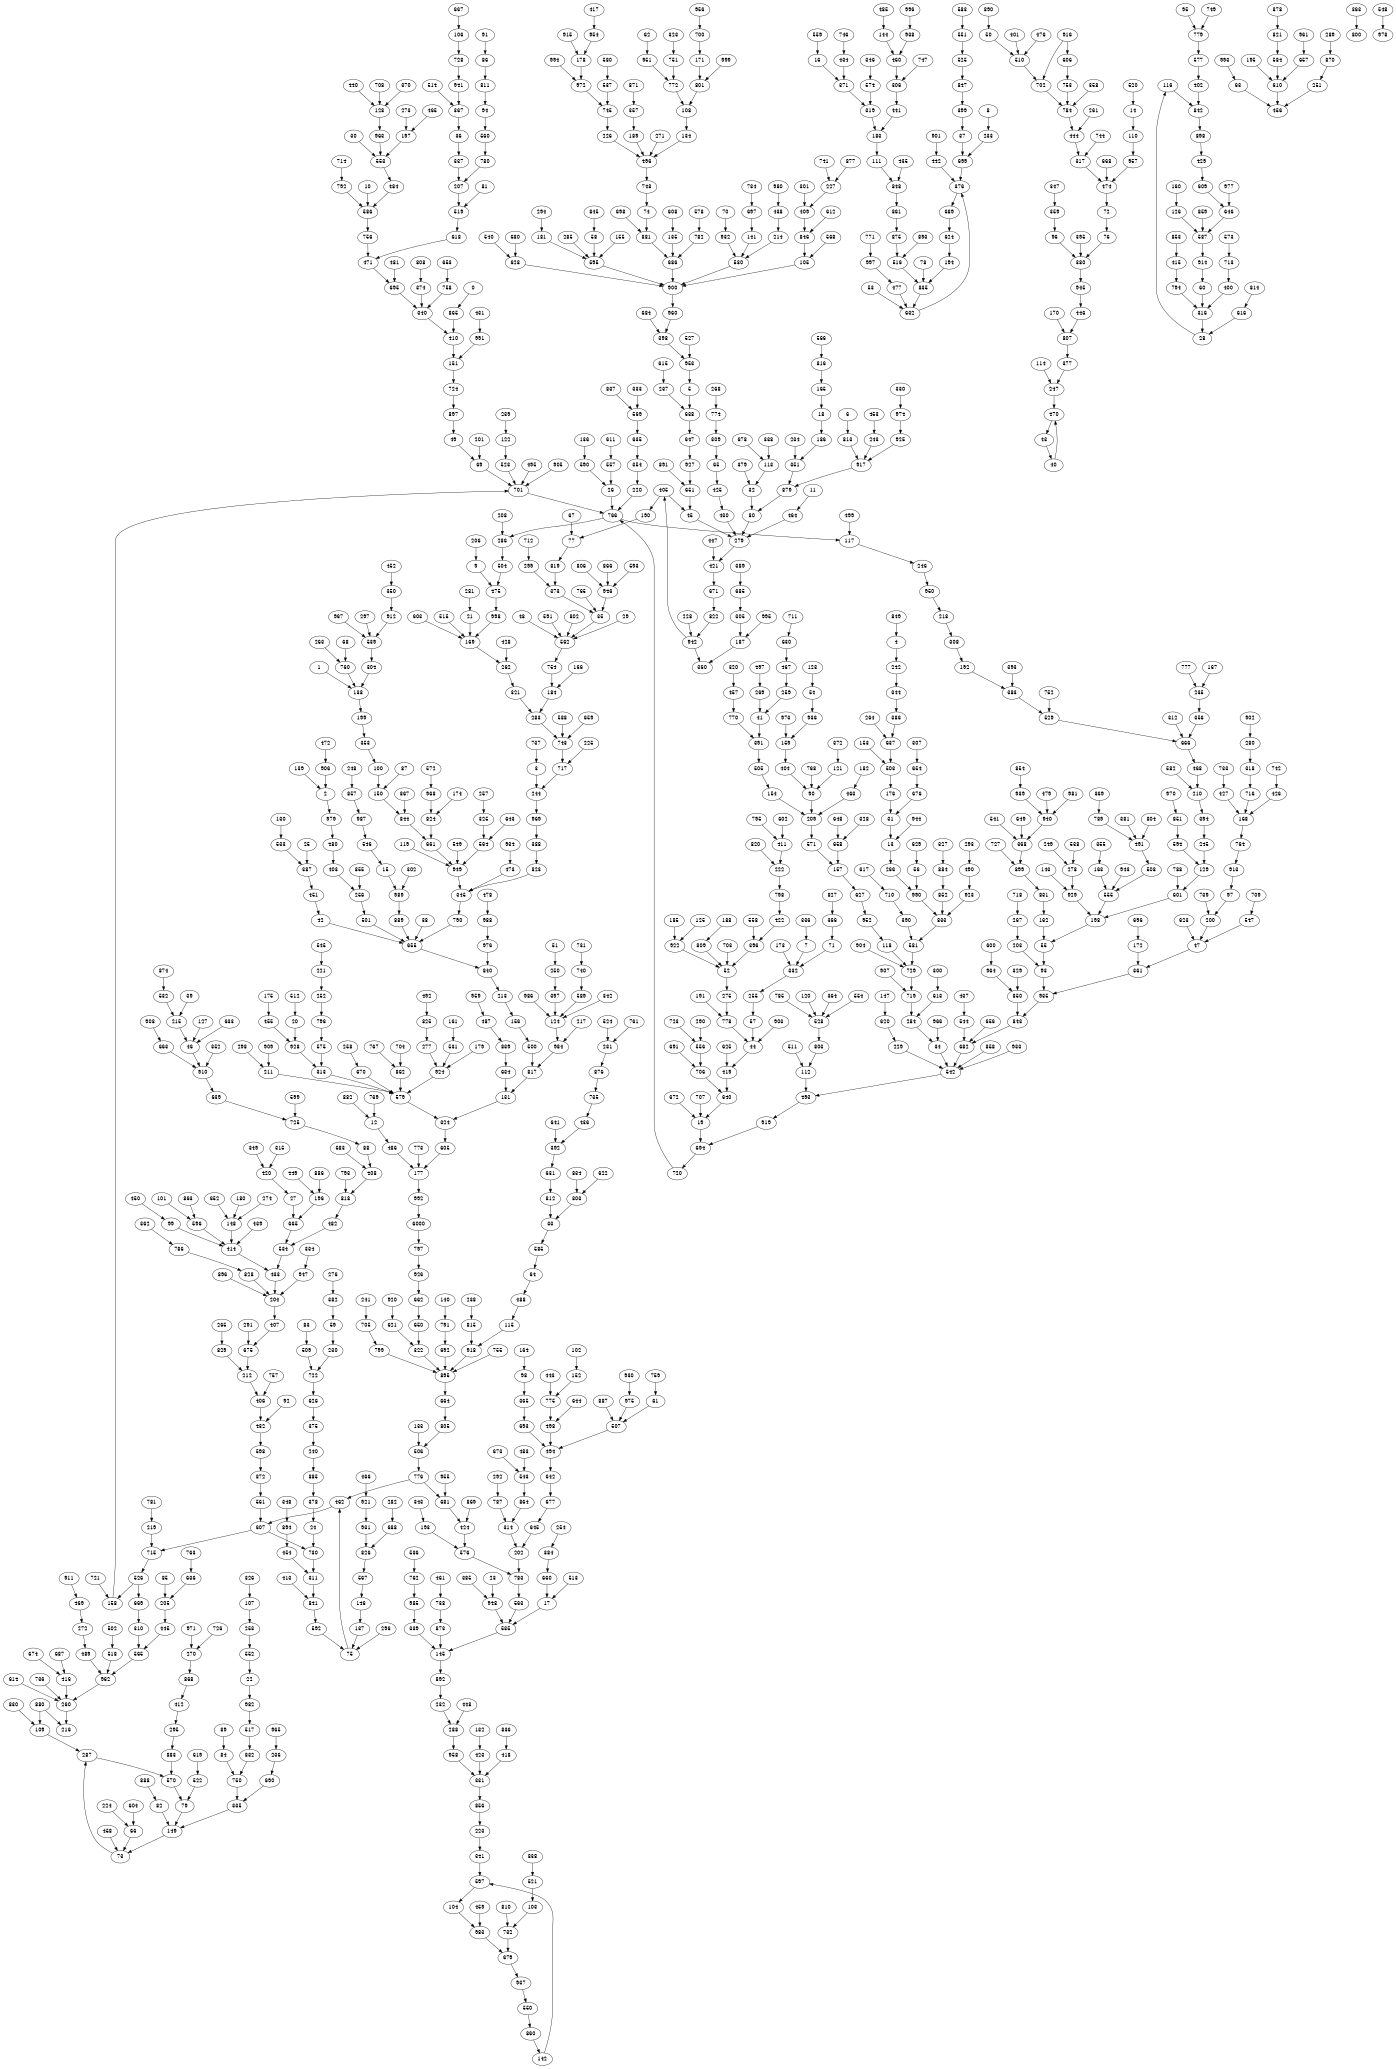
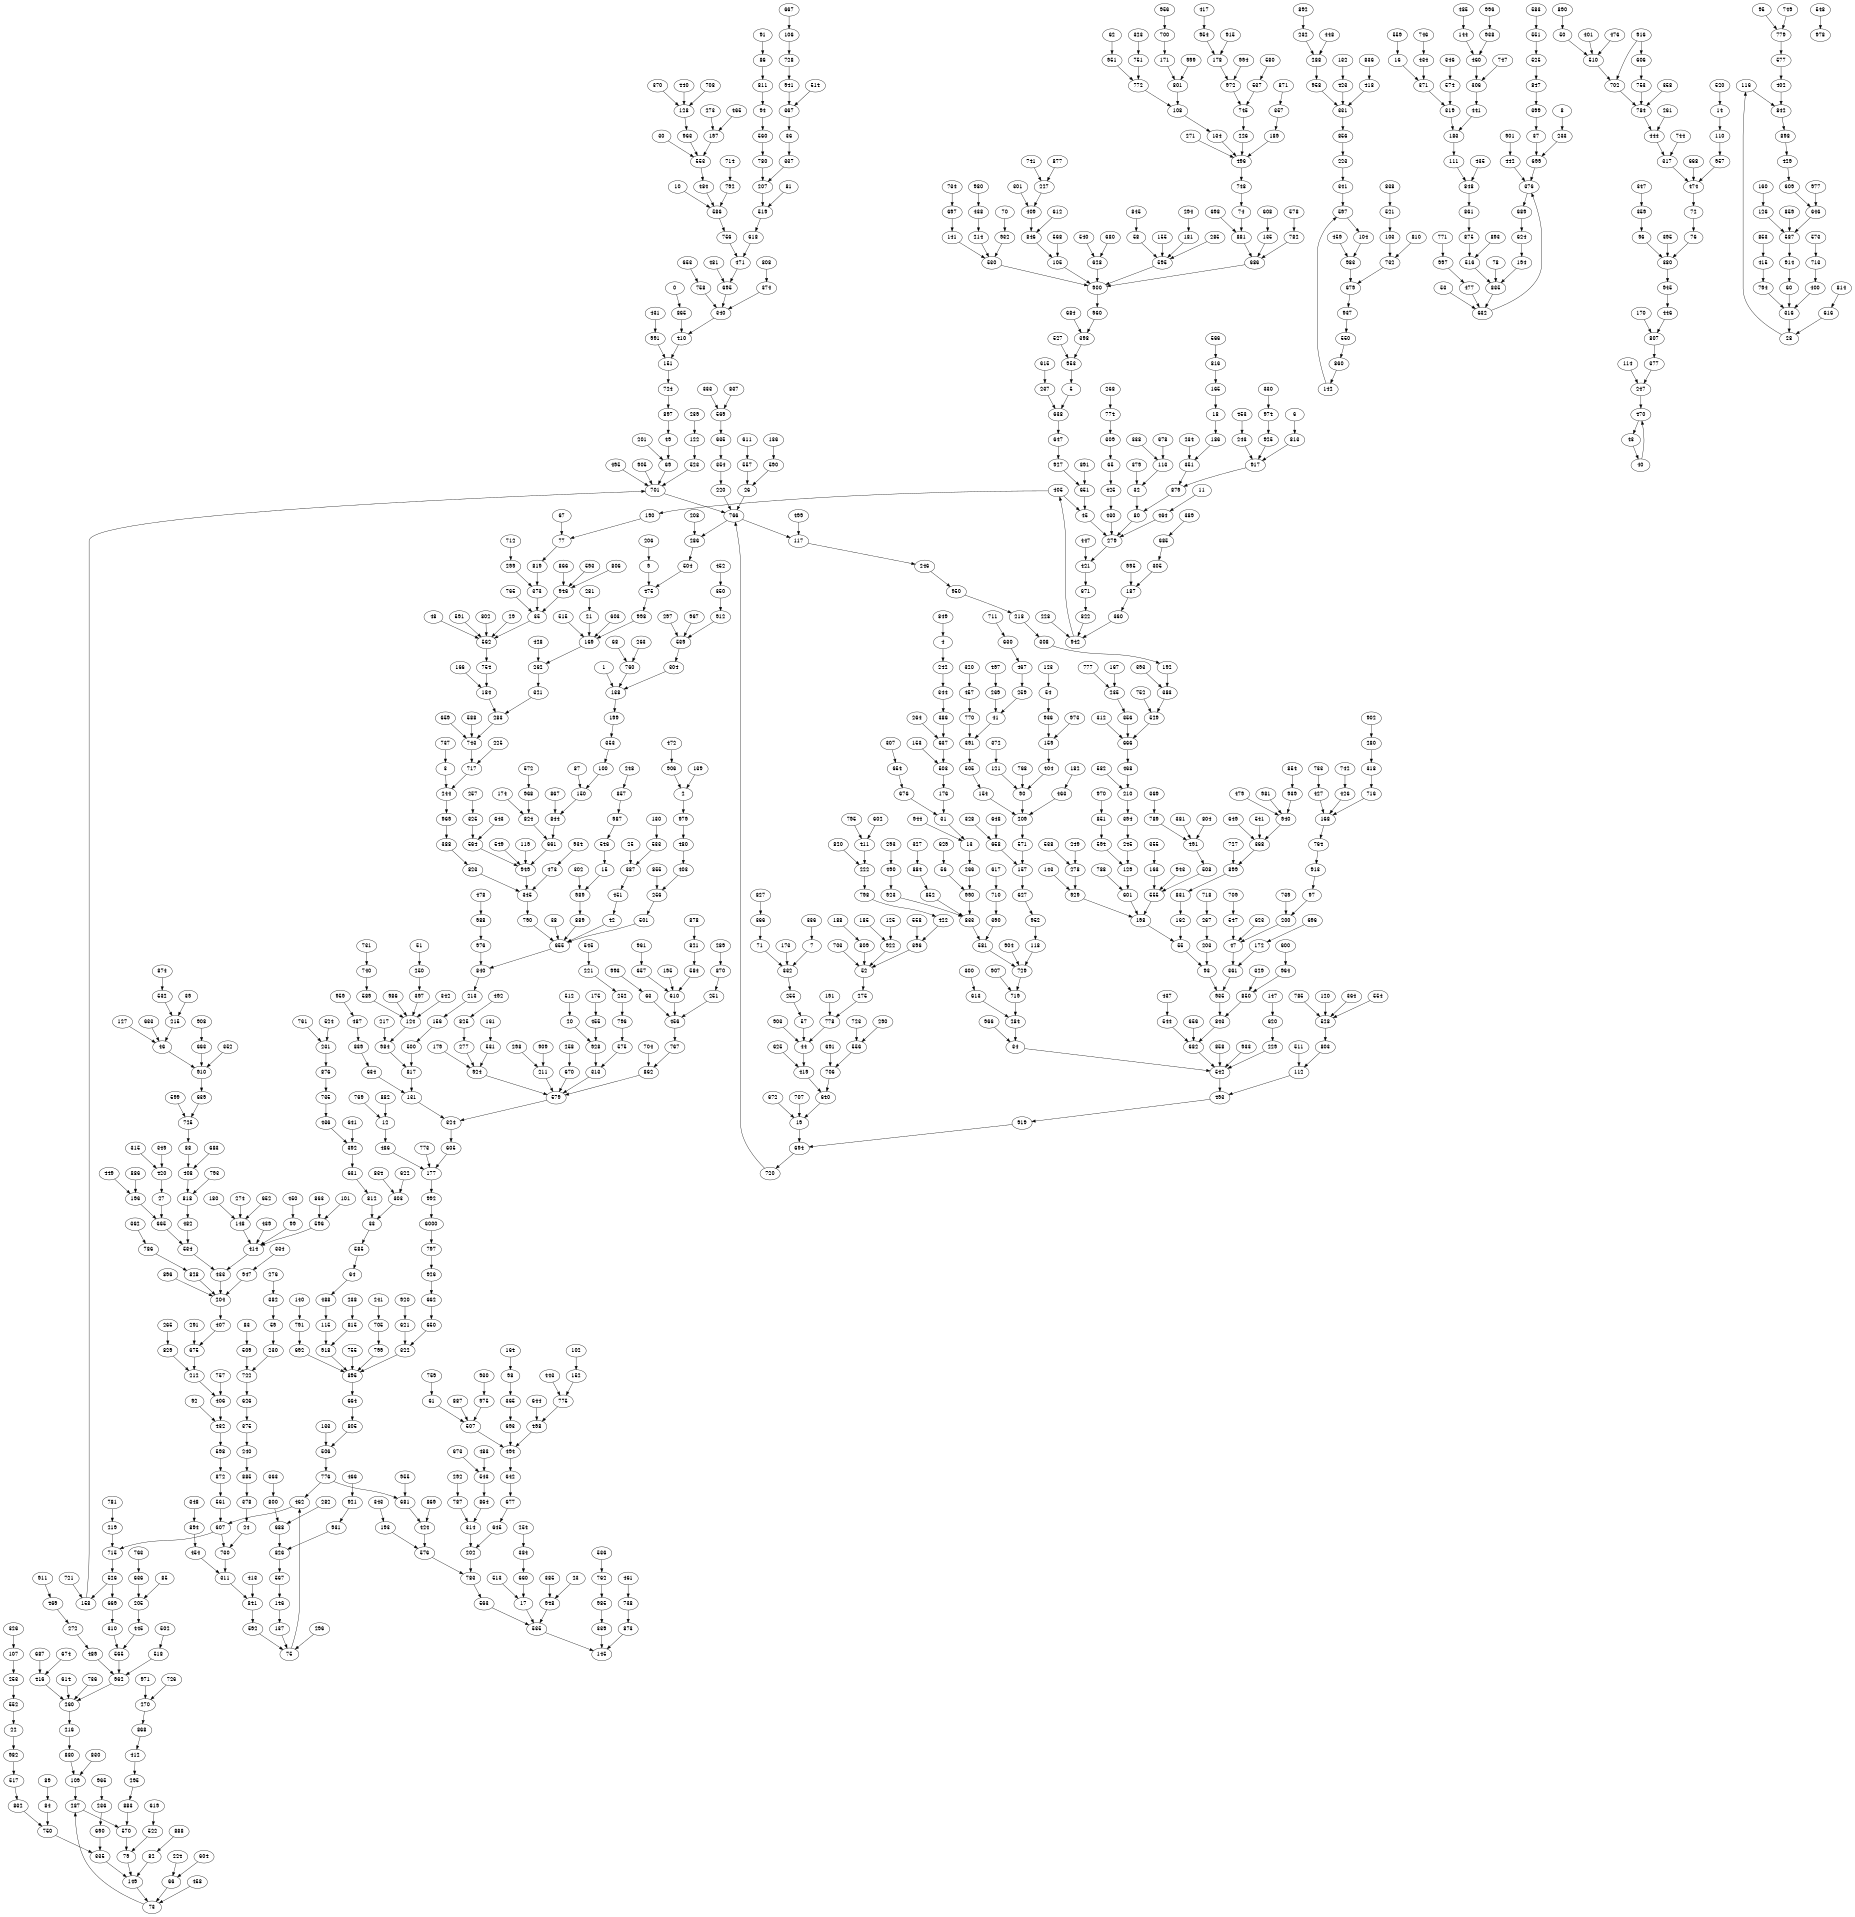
(697, 653) -> (1098, 629)
none -> (675, 1033)
none -> (276, 1514)
(441, 1665) -> none
(52, 1716) -> (69, 1741)
